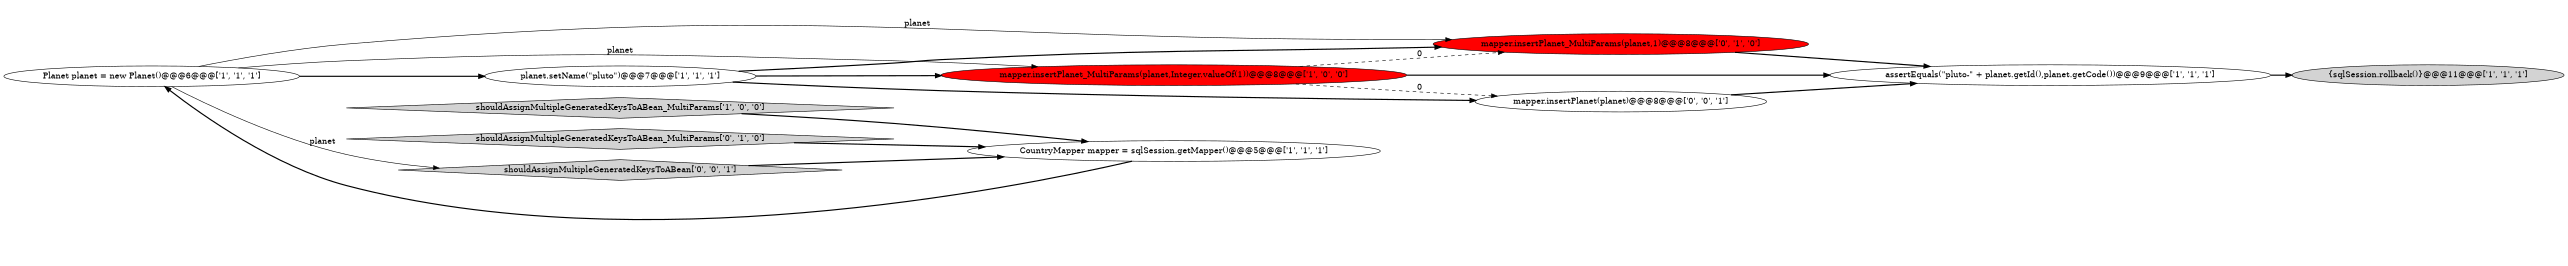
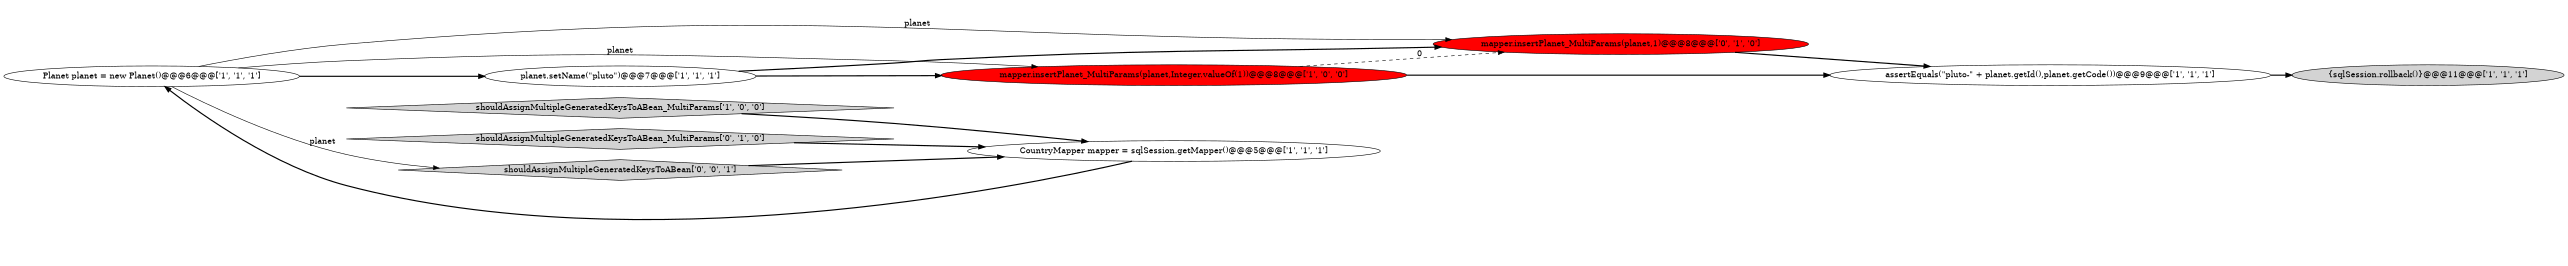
(1621, 102) -> none
